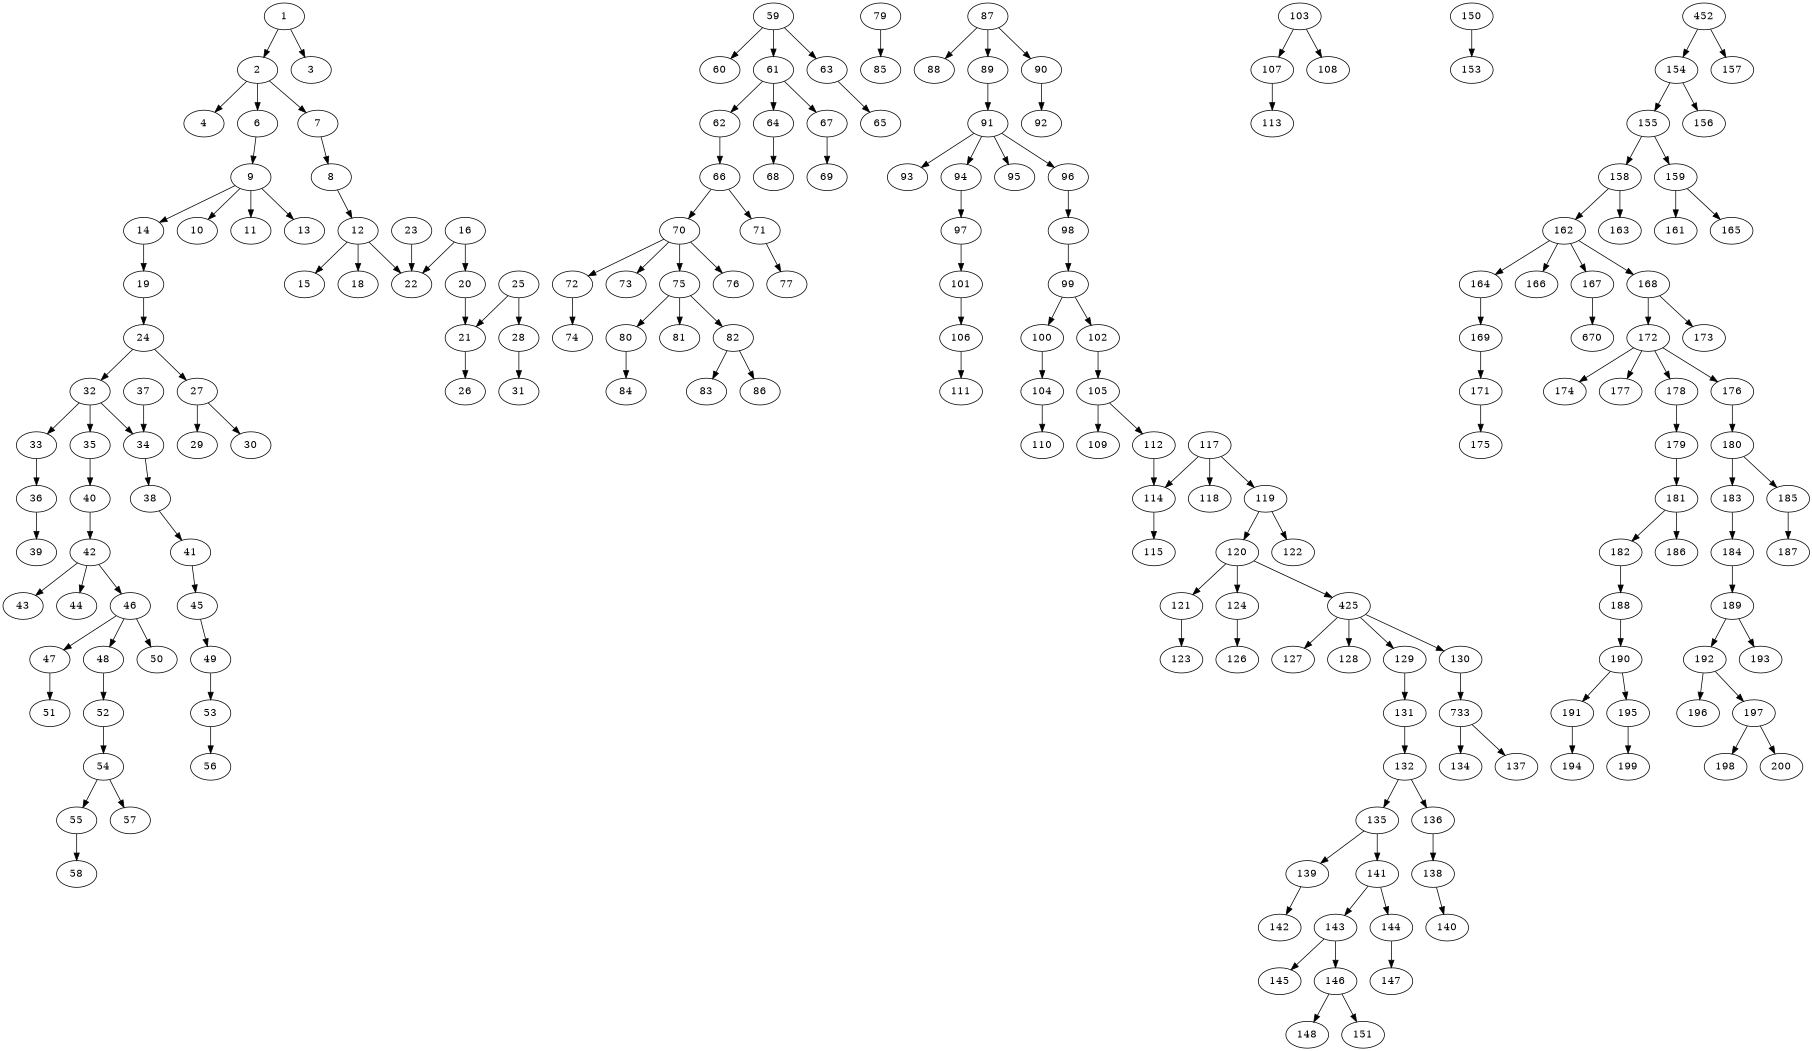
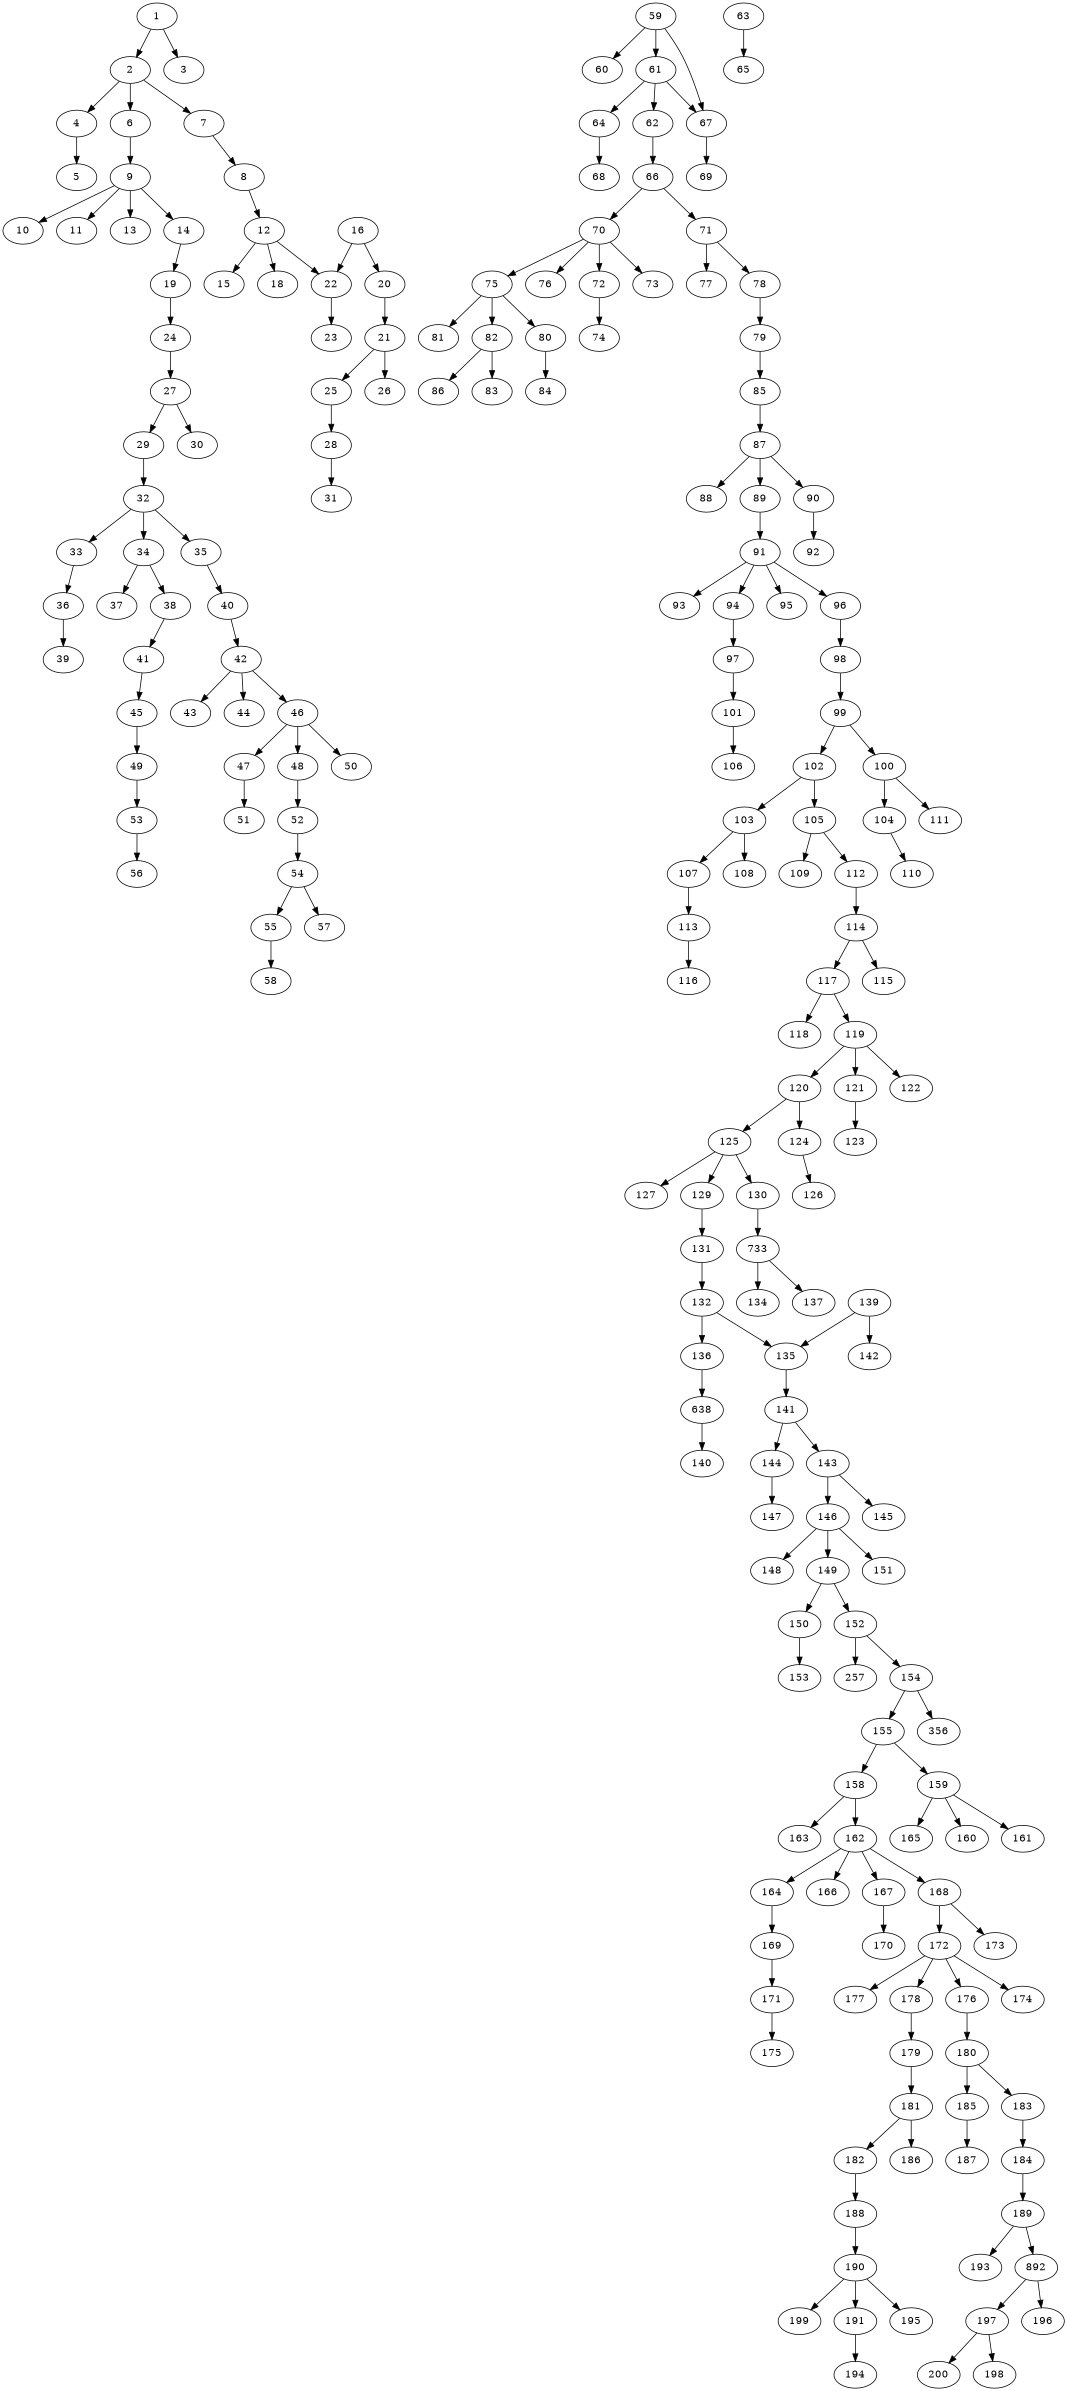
(1704, 16) -> (855, 1624)
(798, 41) -> (686, 64)
(1732, 70) -> (855, 1678)
(1704, 124) -> (939, 1732)
none -> (77, 177)
(412, 254) -> (331, 308)
none -> (760, 284)
(495, 309) -> (361, 362)
(1592, 338) -> (884, 1946)
(961, 361) -> (910, 791)
(120, 362) -> (144, 468)
(144, 415) -> (132, 576)
none -> (760, 415)
(1184, 469) -> (844, 951)
(1212, 577) -> (855, 1058)
(1349, 606) -> (730, 1142)
(1349, 660) -> none
(1705, 660) -> (1036, 2268)
(1628, 736) -> (830, 2292)
none -> (783, 791)
(1345, 845) -> (831, 1328)
(1433, 874) -> (702, 1410)
none -> (689, 981)
none -> (828, 1571)
none -> (967, 1839)
